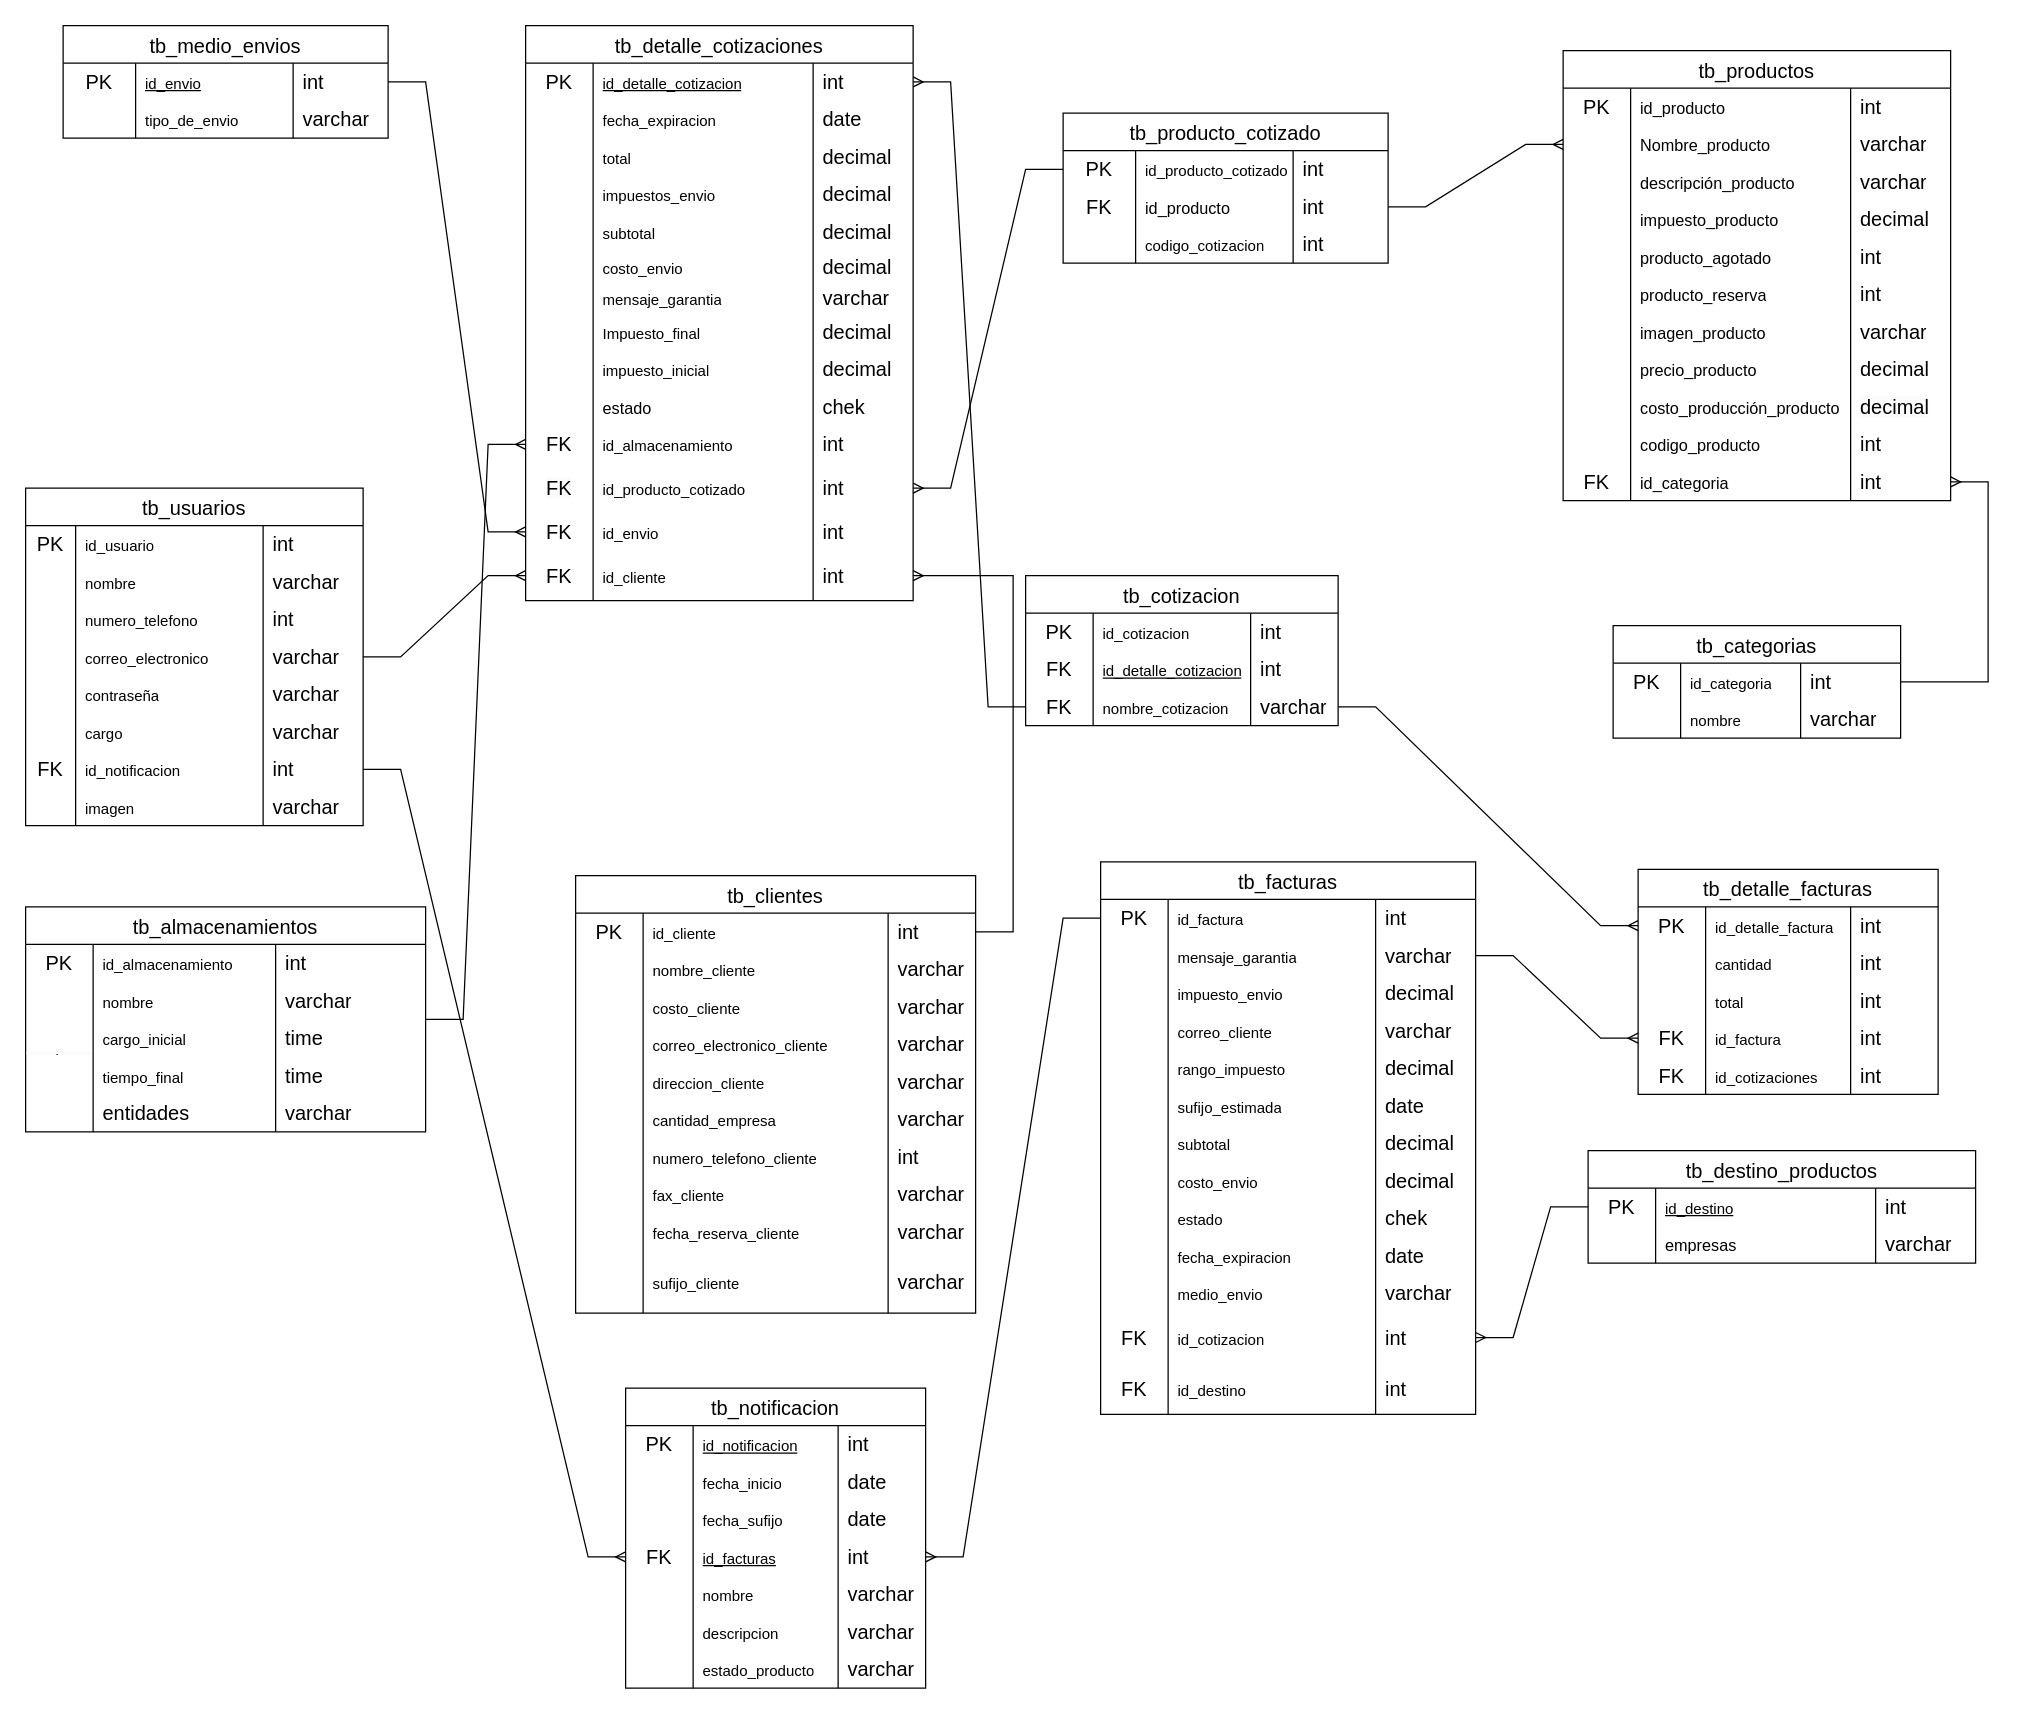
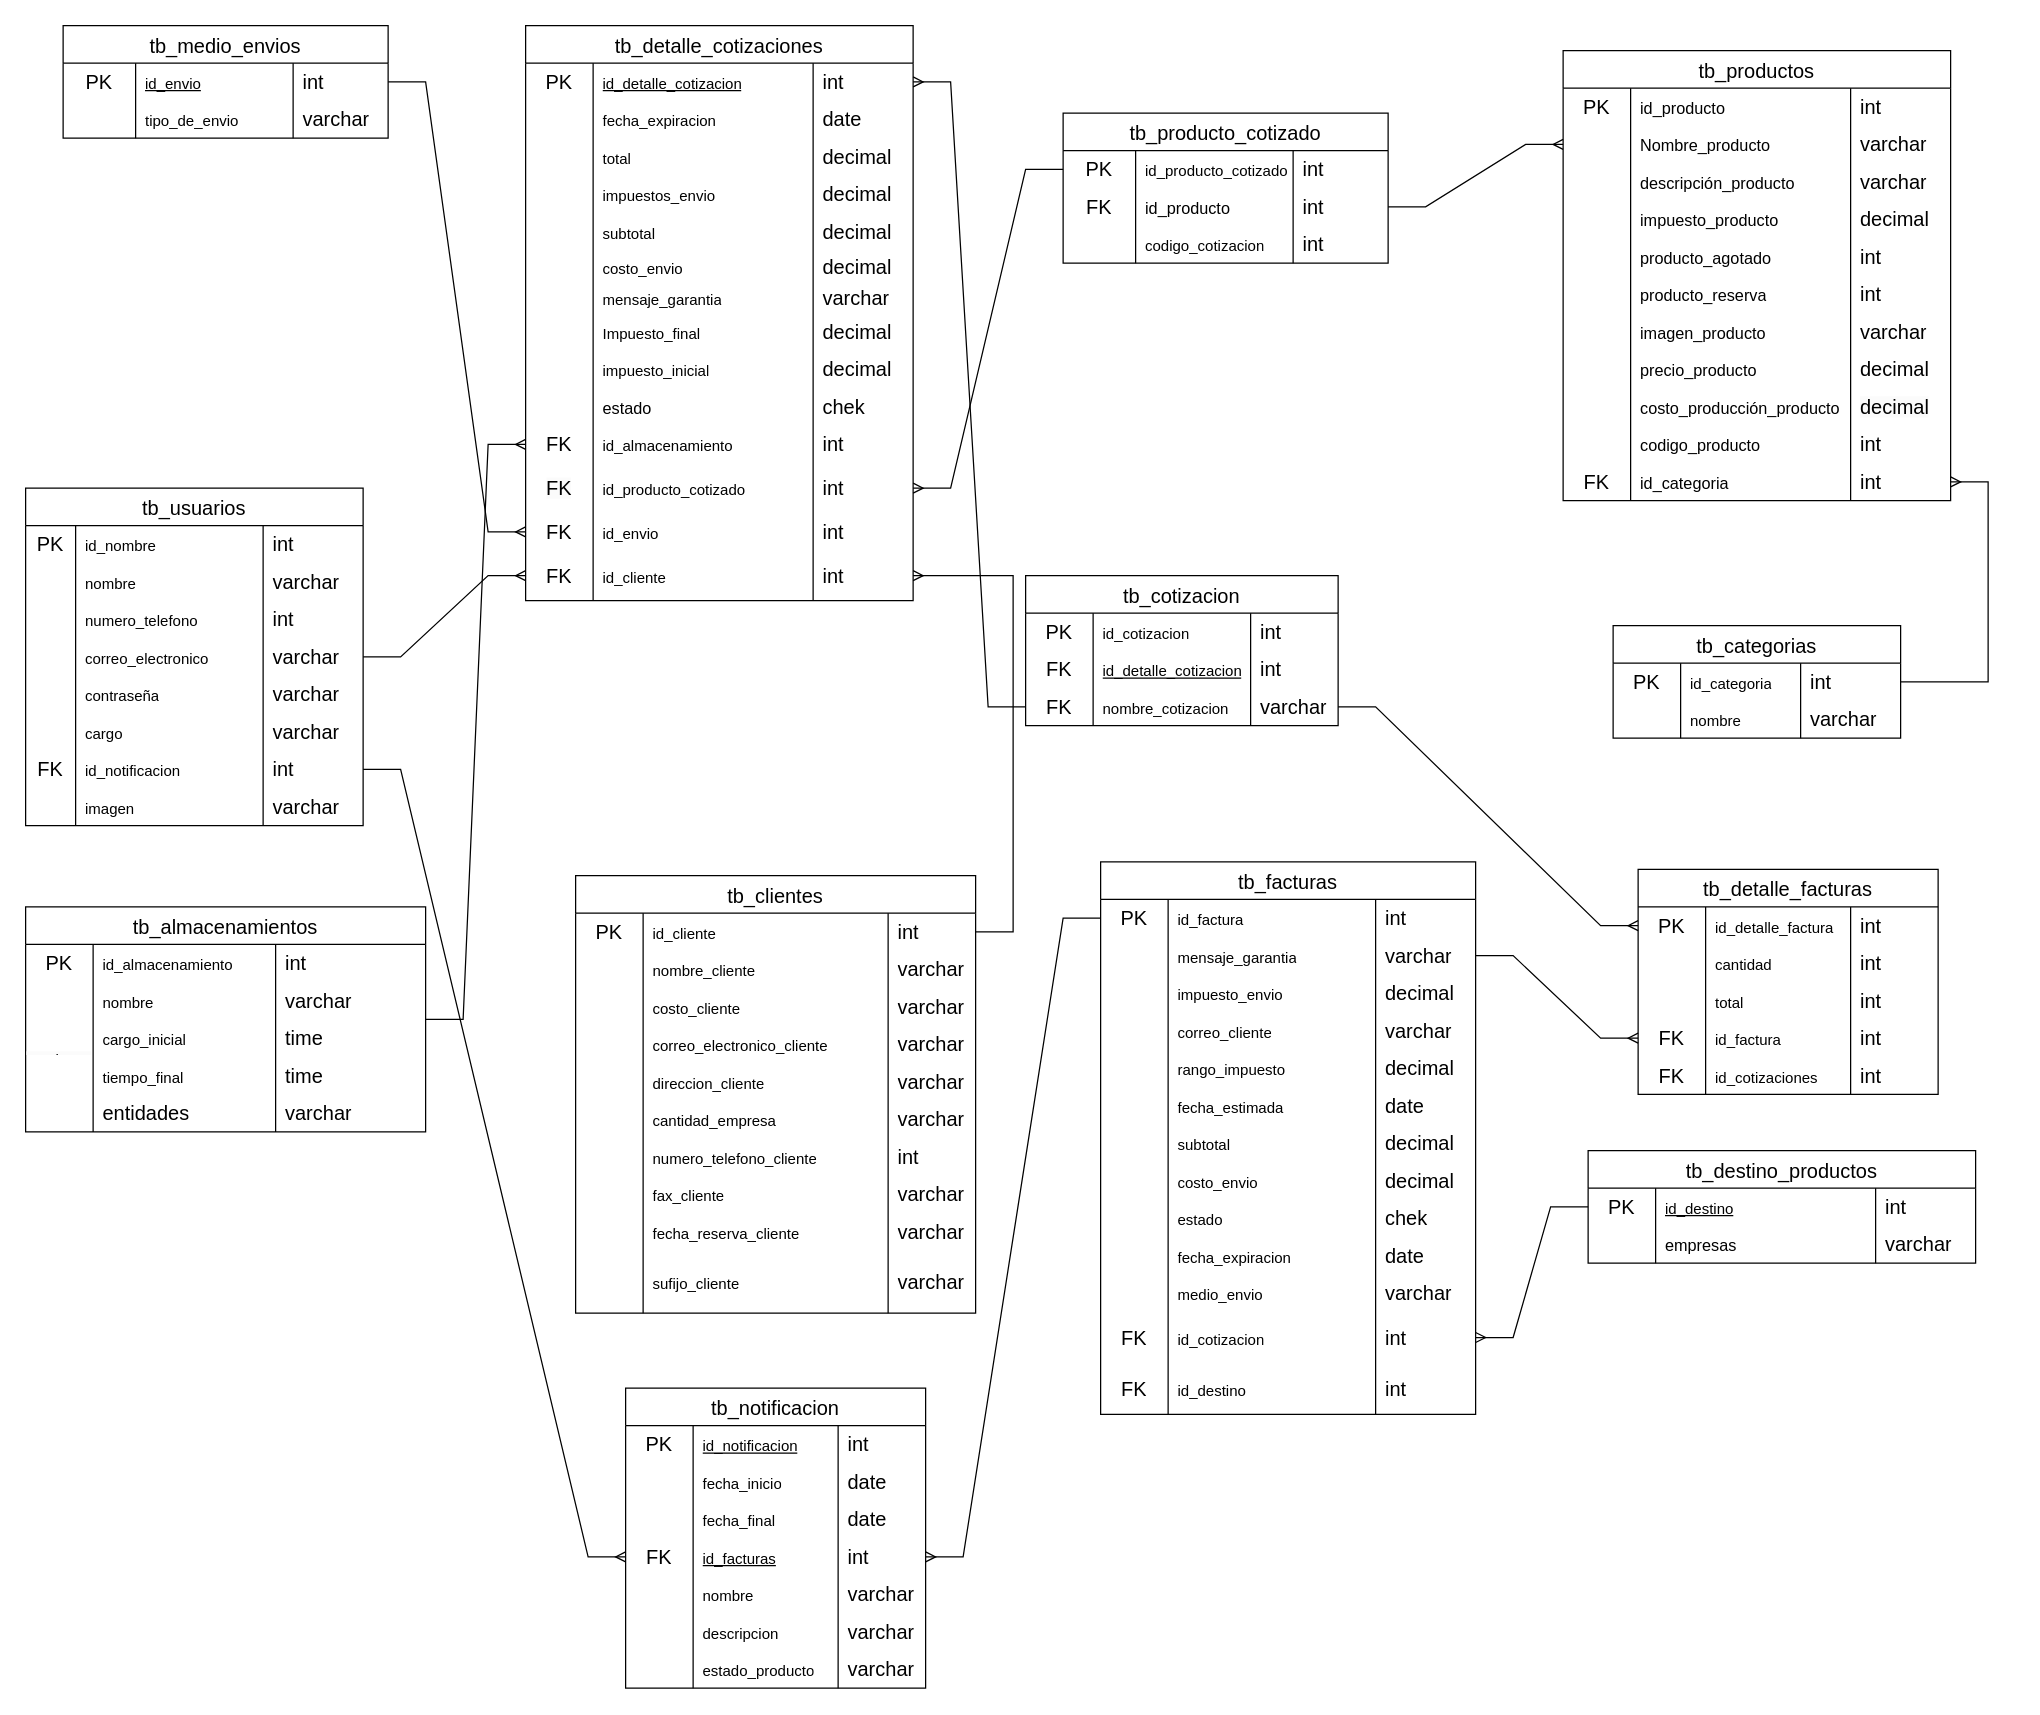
(136, 544) -> (133, 544)
(1257, 1106) -> (1254, 1106)
(768, 1519) -> (760, 1519)
